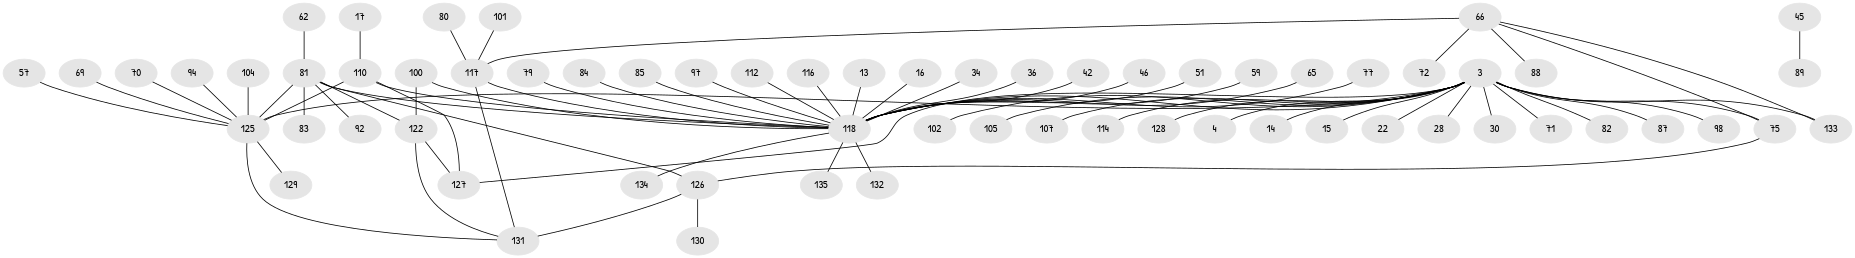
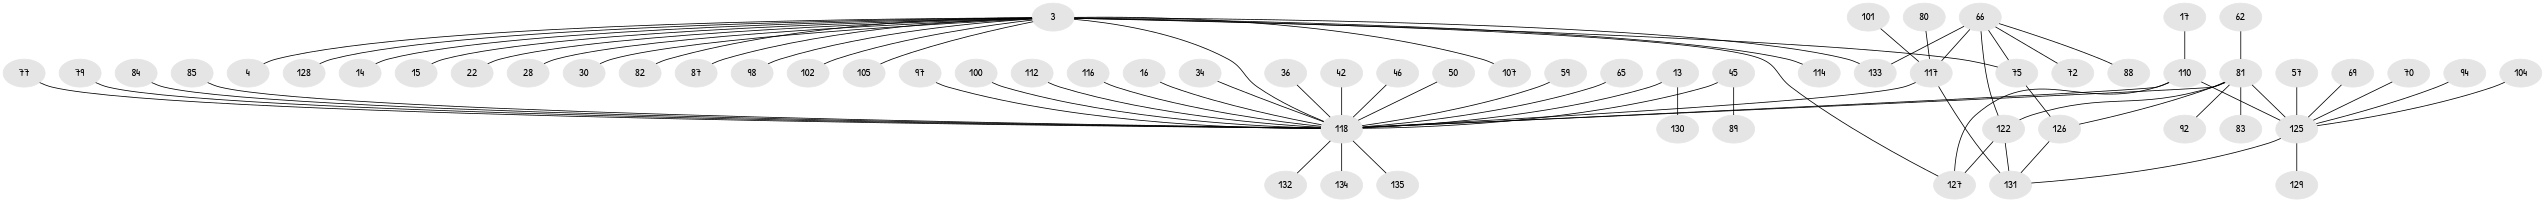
(1200, 73) -> (1454, 73)
(416, 101) -> (1986, 74)
(864, 101) -> none
none -> (1613, 107)
(1551, 129) -> none
(698, 213) -> (1678, 101)
